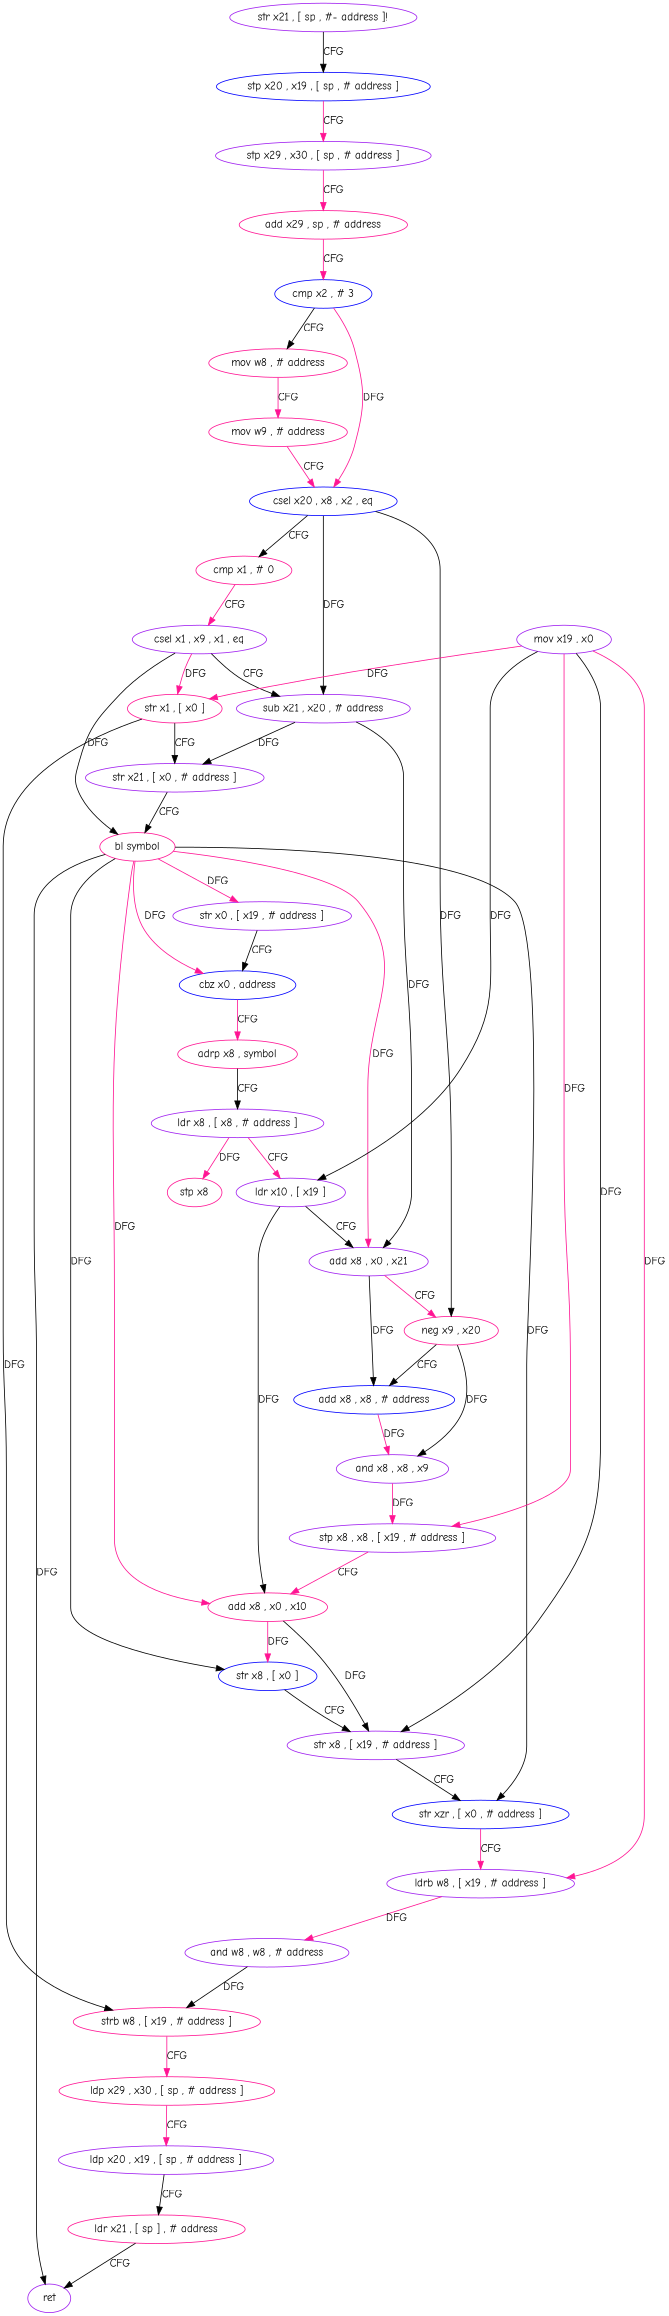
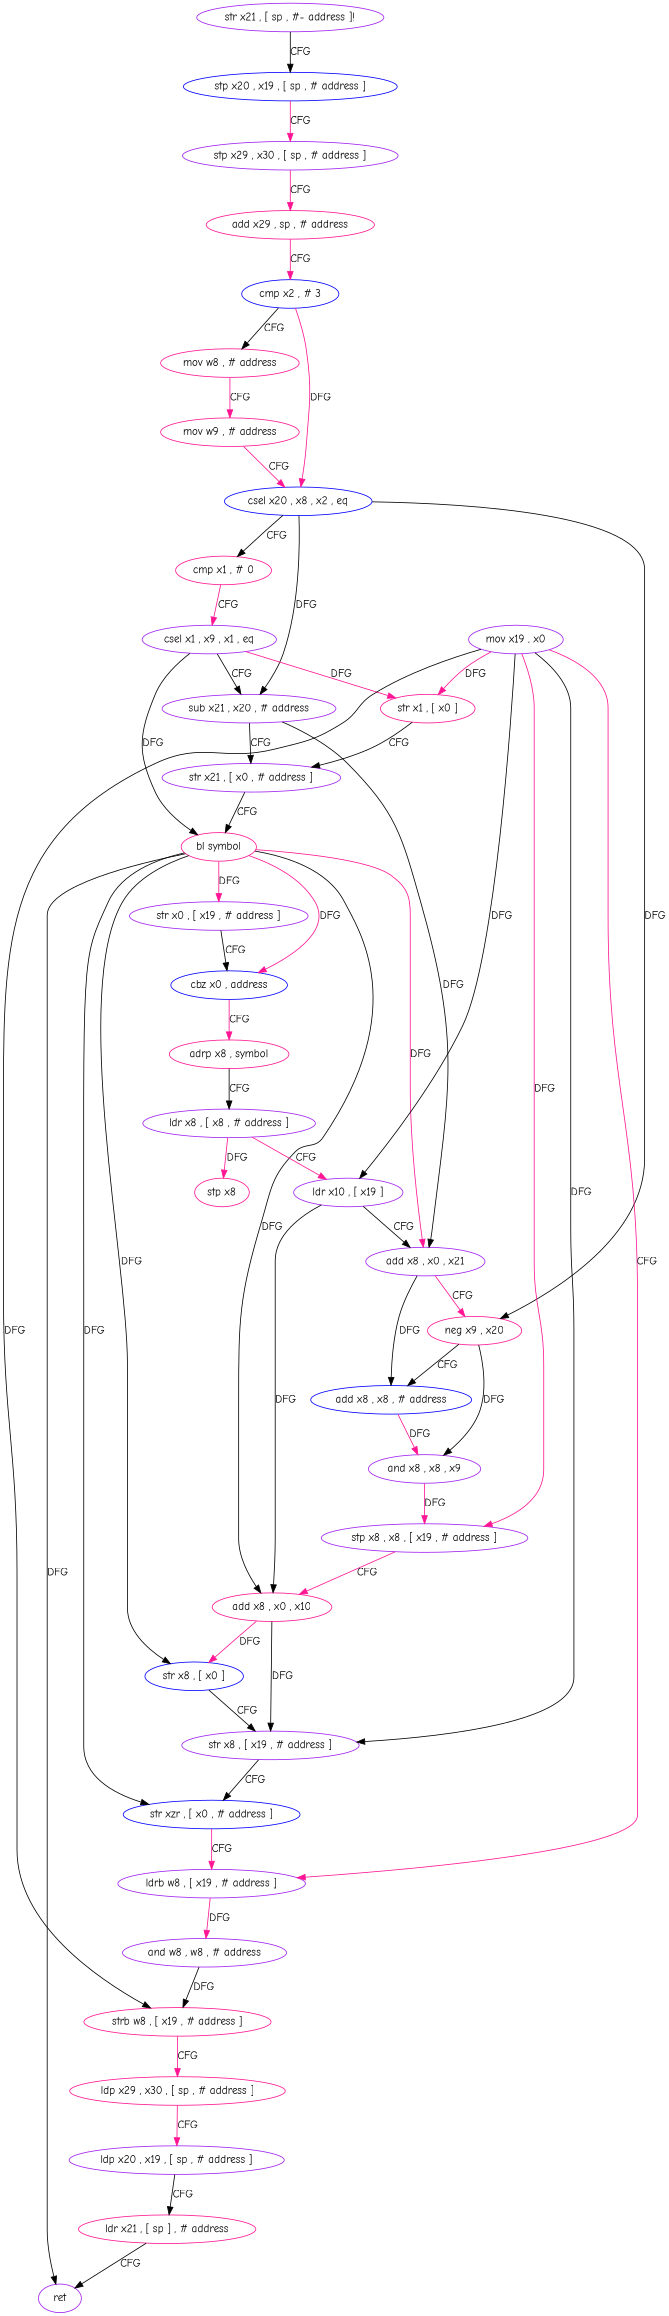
(269, 743) -> (261, 743)
(114, 1258) -> (277, 1175)
(655, 1262) -> (647, 1262)
(3, 1354) -> (4, 1203)
